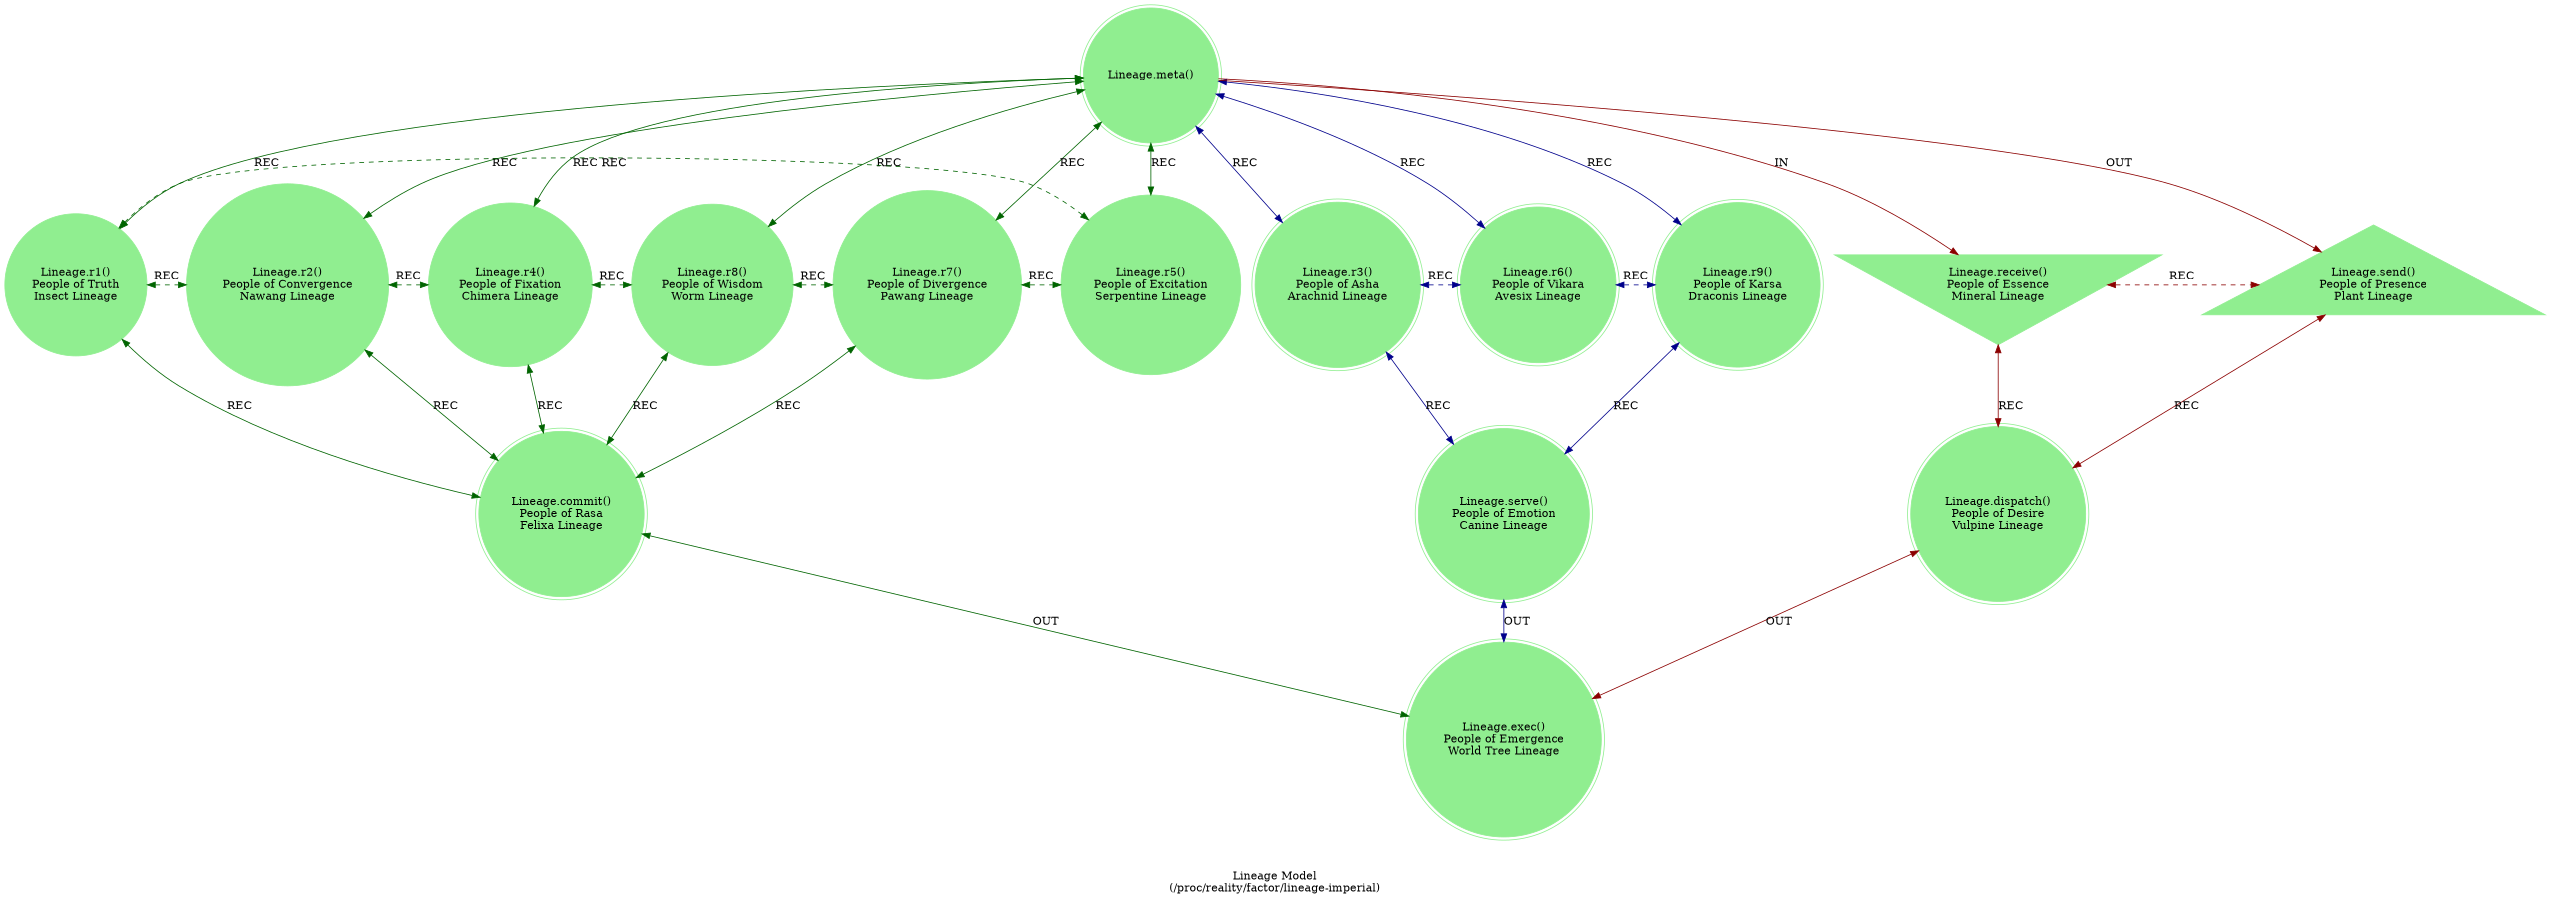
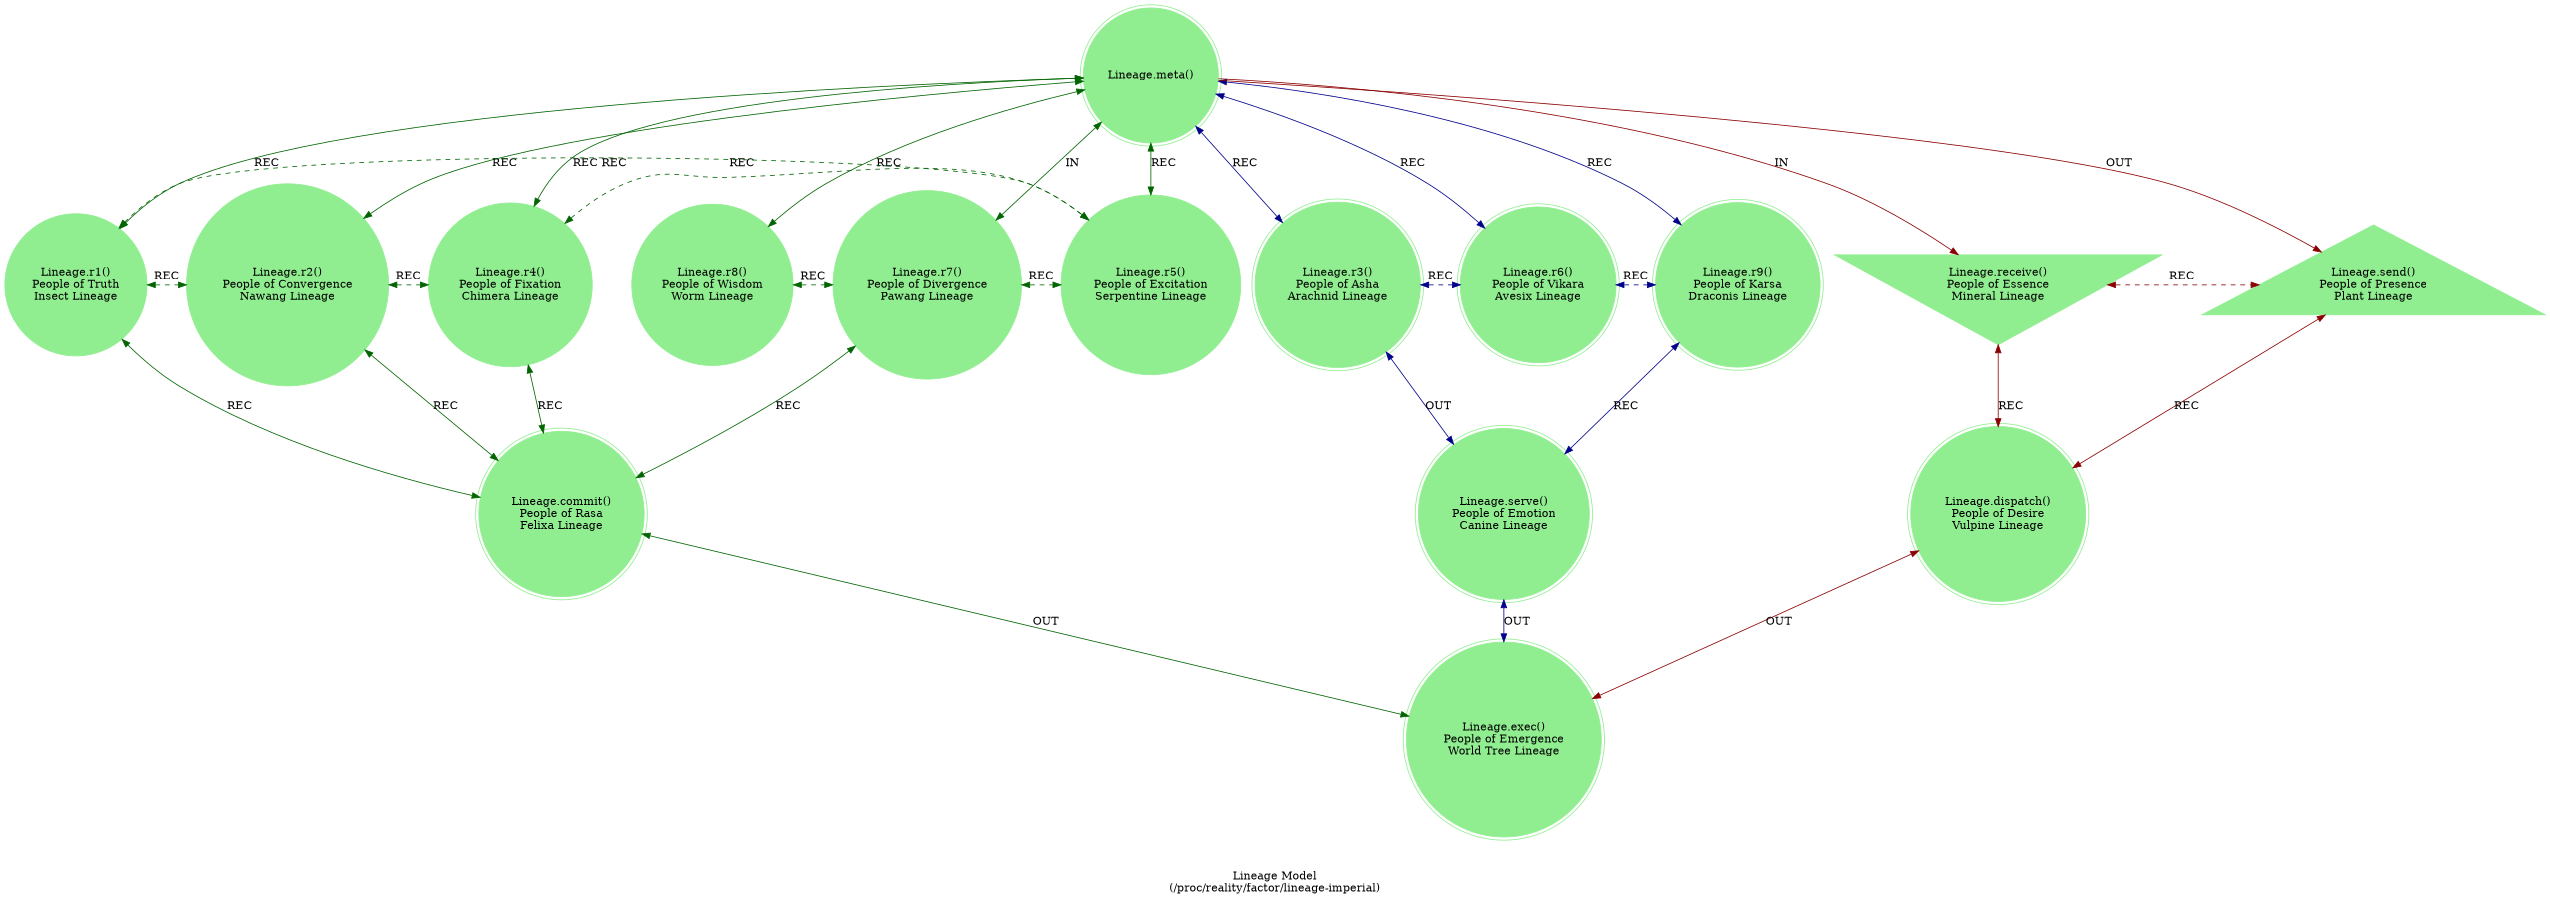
(1073, 163) -> (1073, 163)
(612, 285) -> (826, 172)
(637, 399) -> none
(1438, 406) -> (1438, 406)
